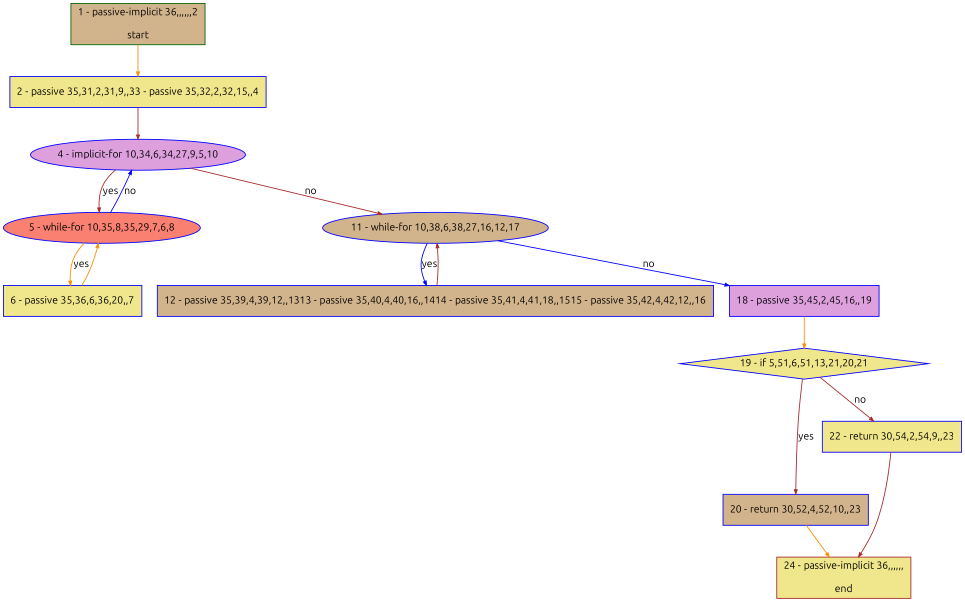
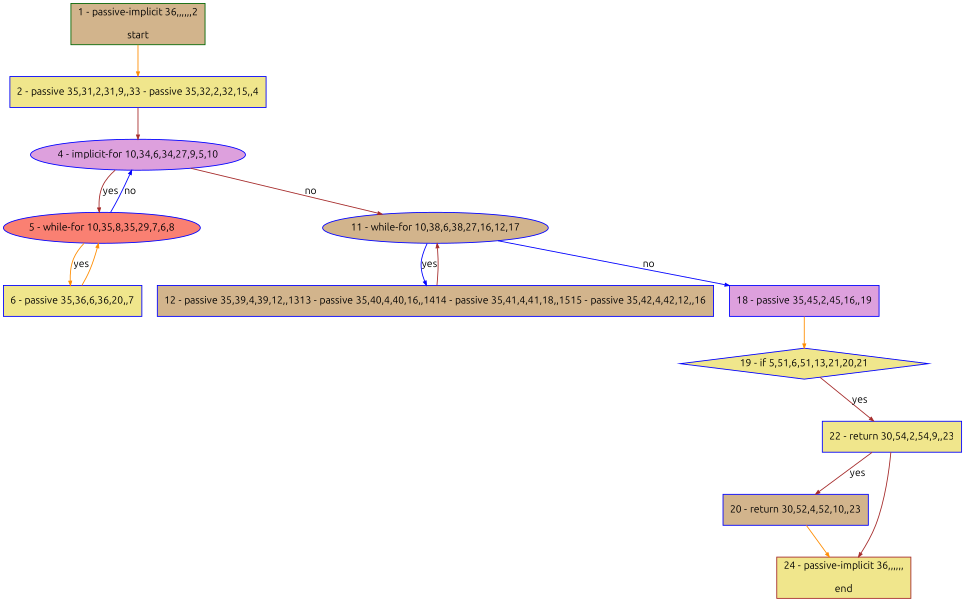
(860, 400) -> (860, 400)
(797, 434) -> (846, 472)
